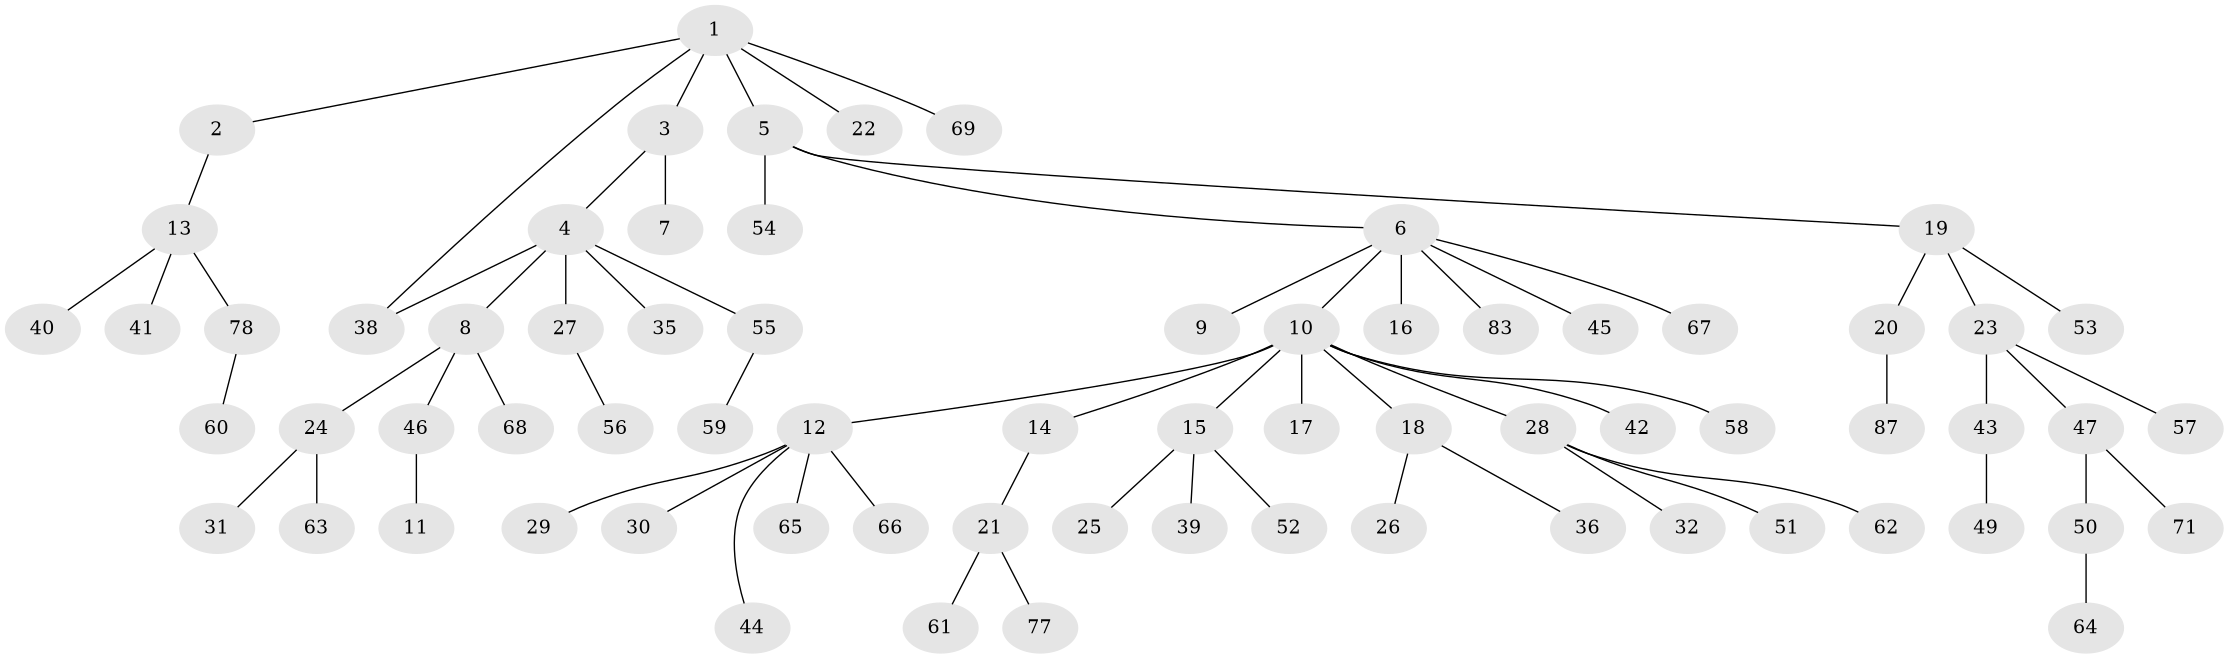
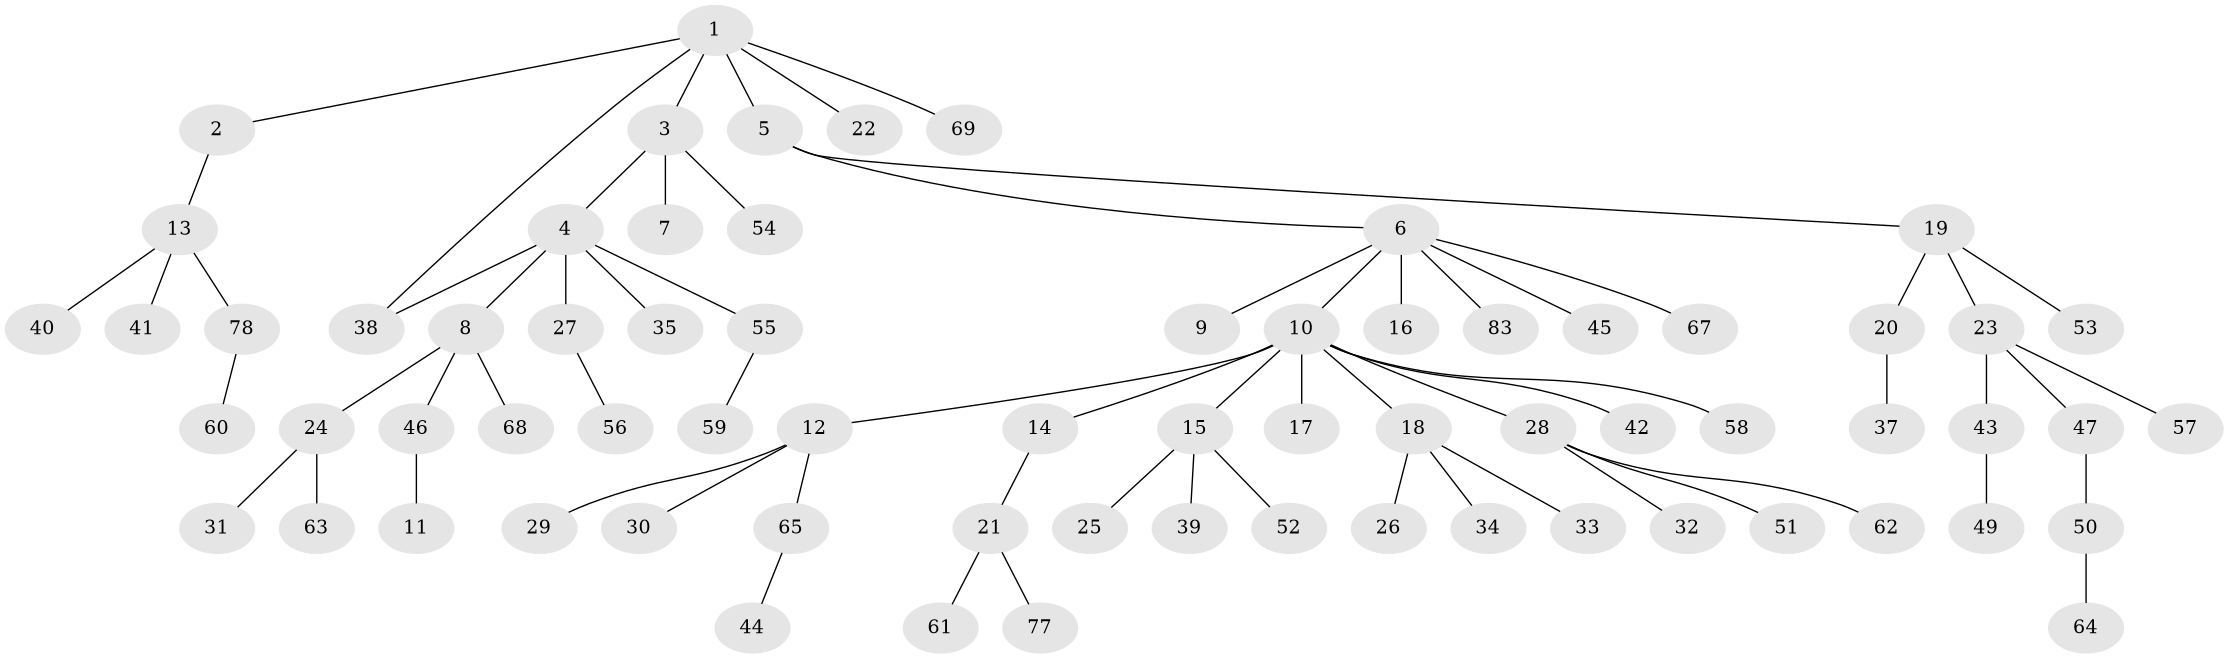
(765, 180) -> (715, 180)
(1887, 429) -> (1887, 429)
(737, 517) -> (772, 578)
(891, 528) -> none
none -> (1488, 528)
(1588, 528) -> (1588, 528)
(2186, 528) -> none
